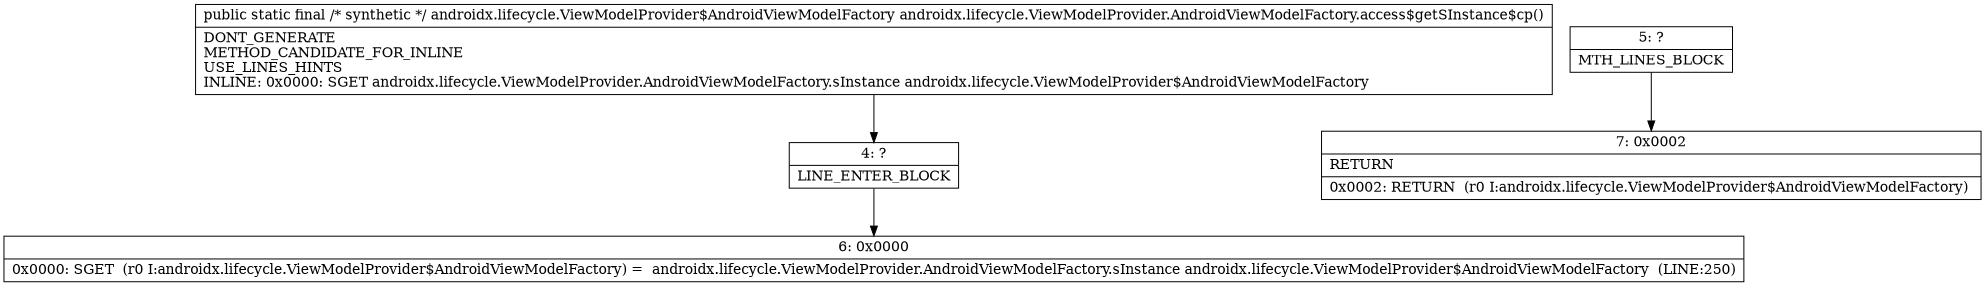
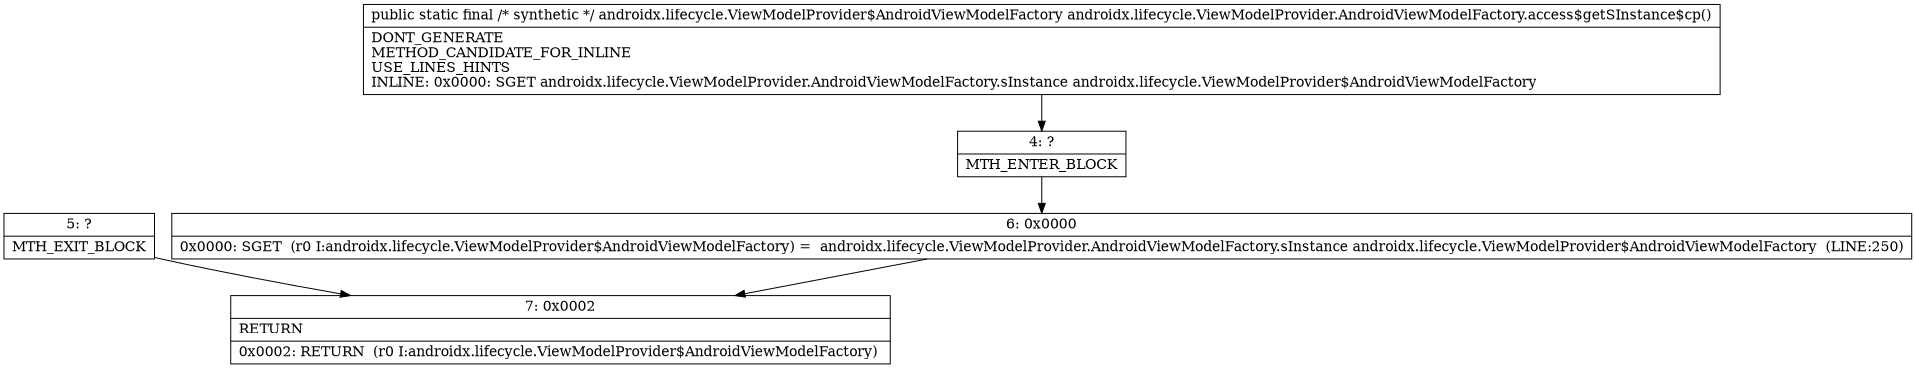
(1651, 60) -> (79, 247)
(874, 176) -> (1042, 165)
none -> (836, 276)
